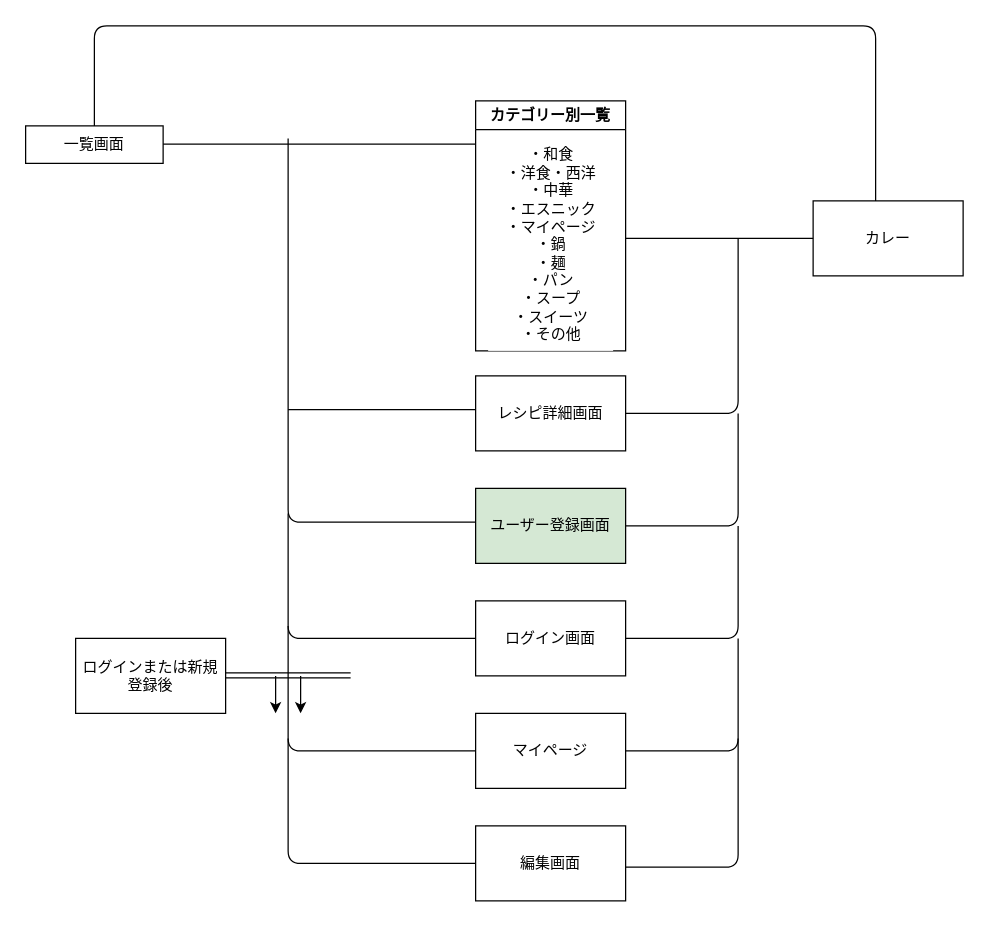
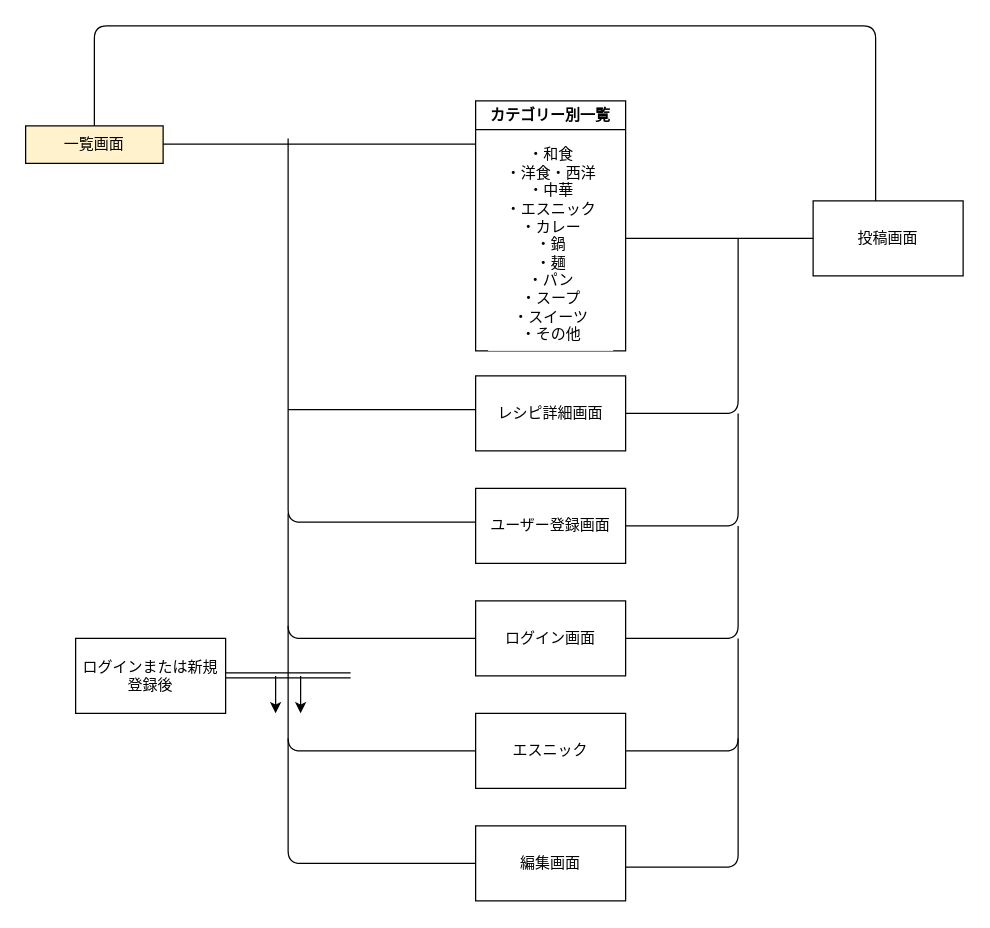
(94, 144) -> (94, 144)
(888, 238) -> (888, 238)
(551, 244) -> (551, 244)
(551, 526) -> (551, 526)
(551, 751) -> (551, 751)
